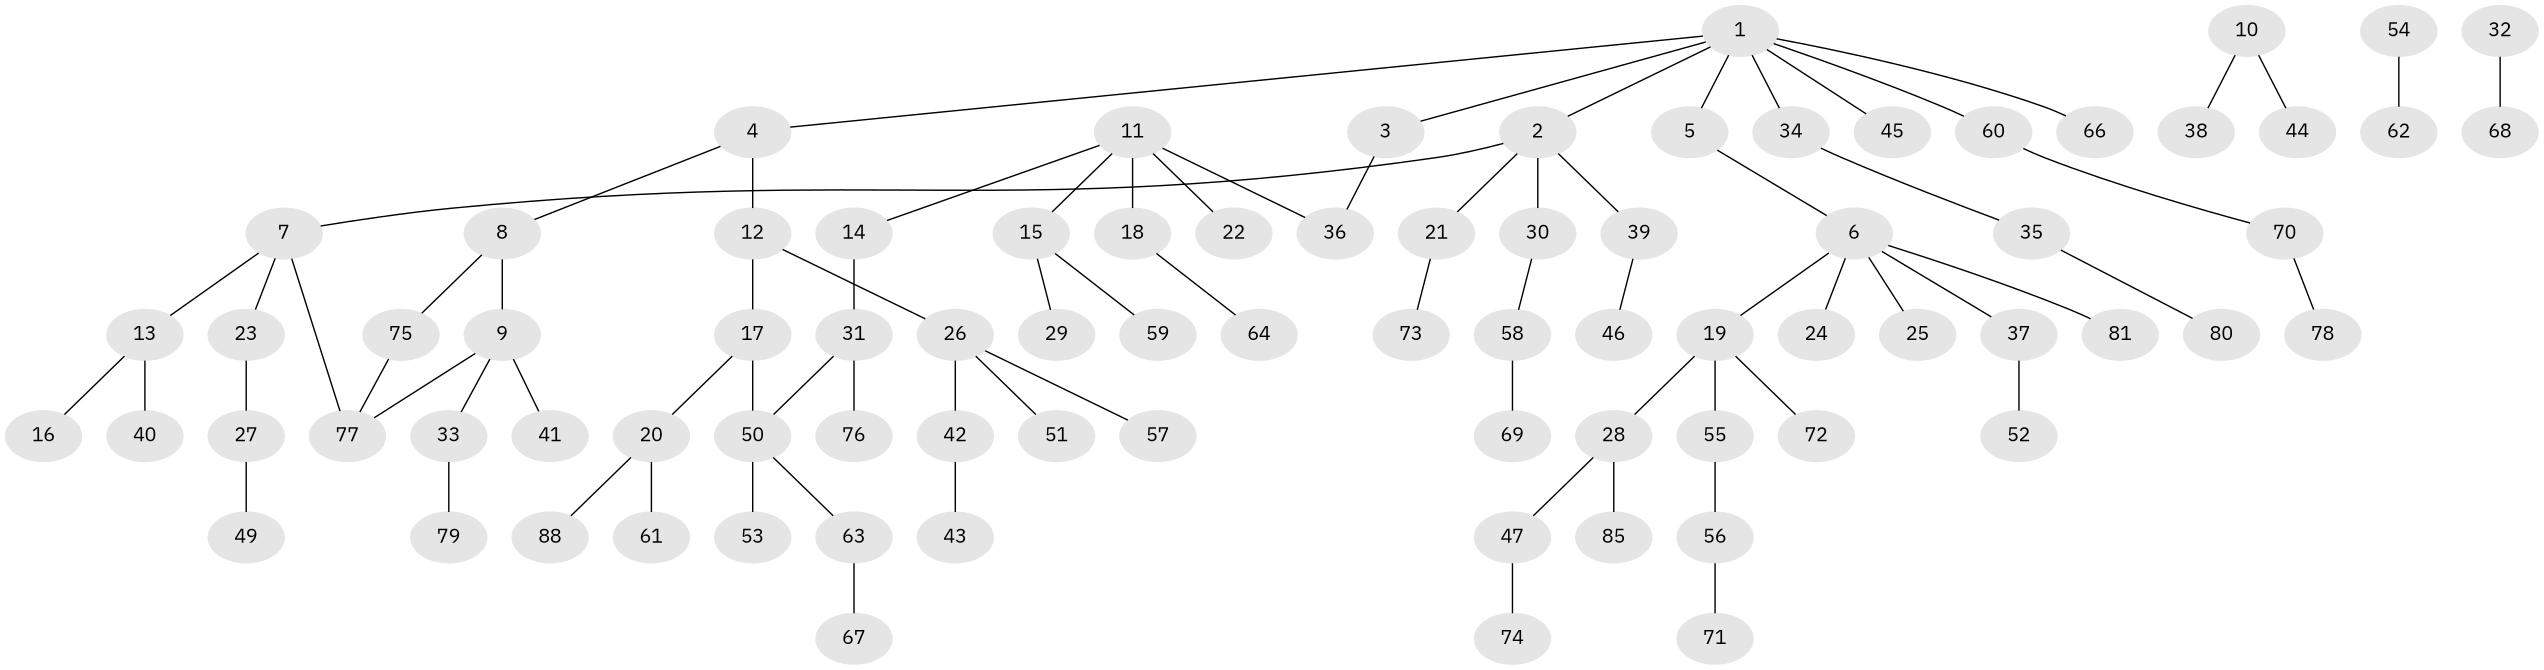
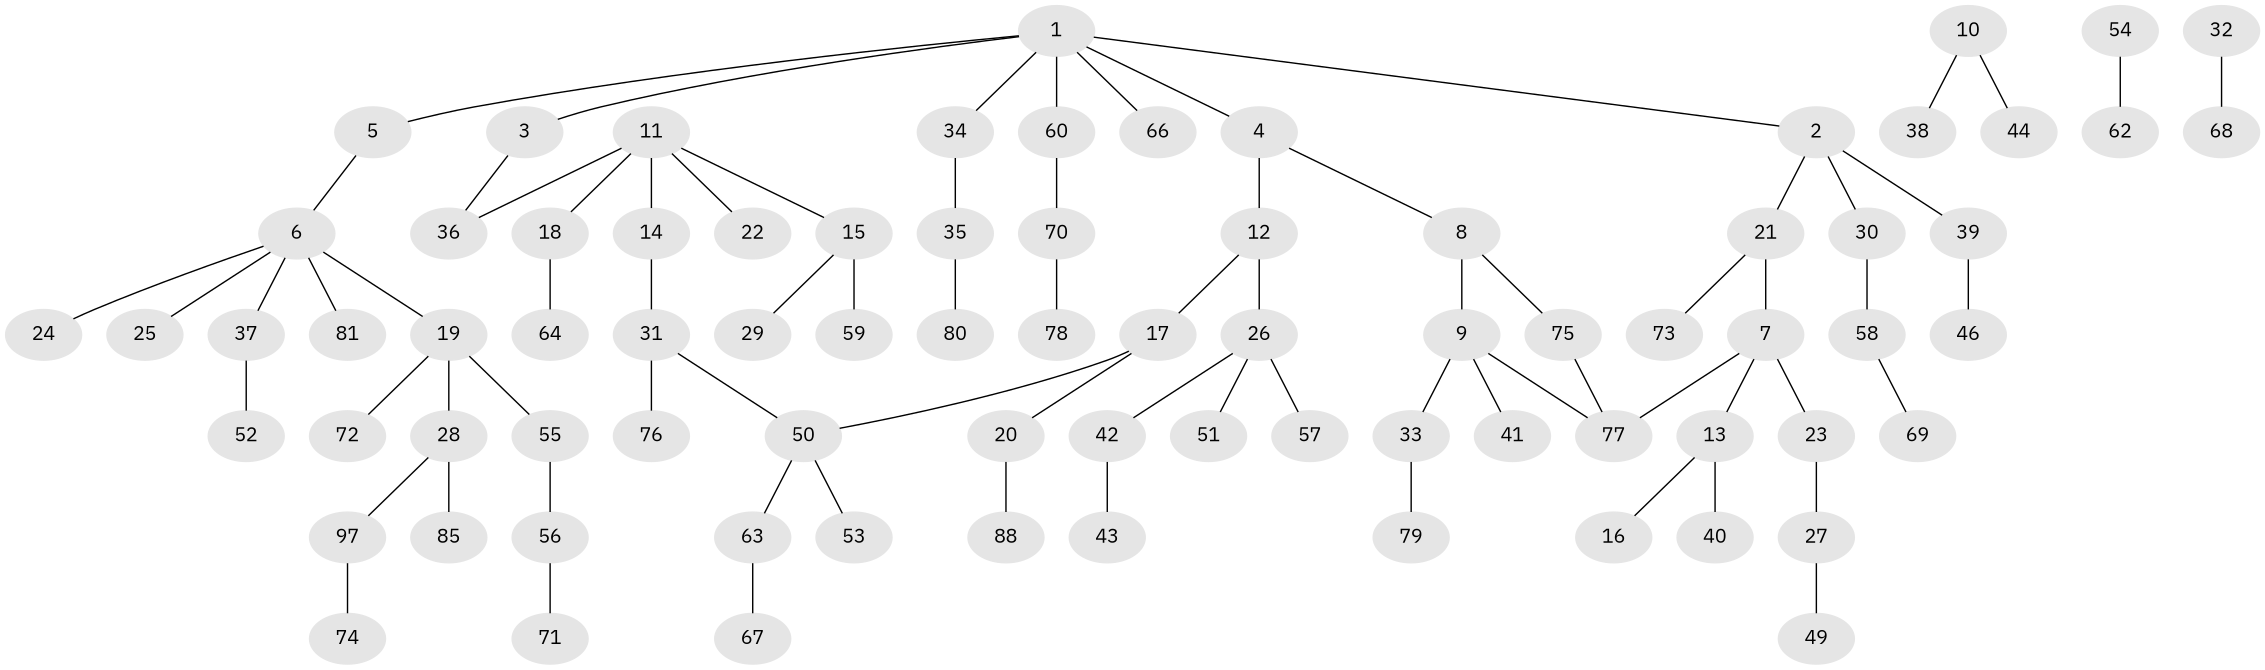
(1892, 132) -> none
(913, 190) -> (1766, 284)
(651, 537) -> none
(1512, 537) -> (348, 537)
